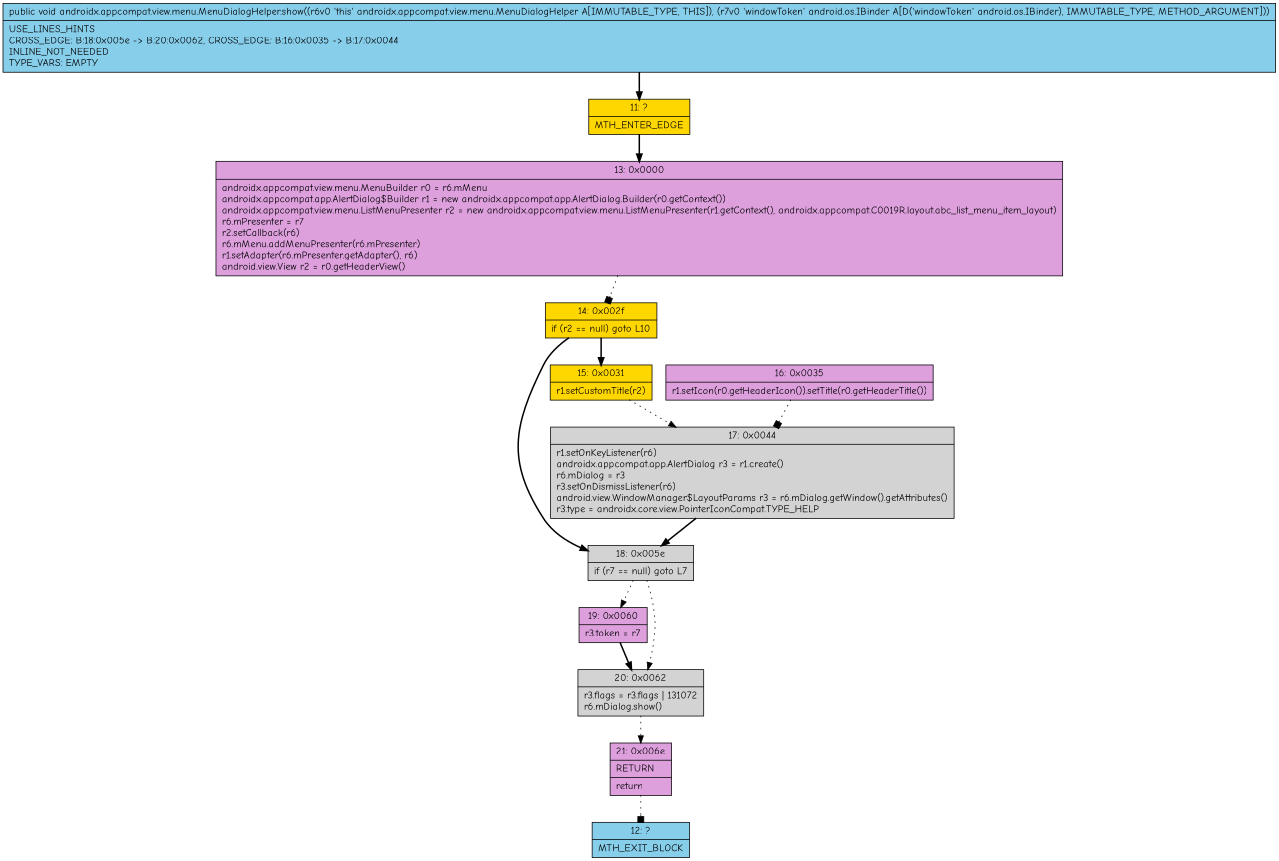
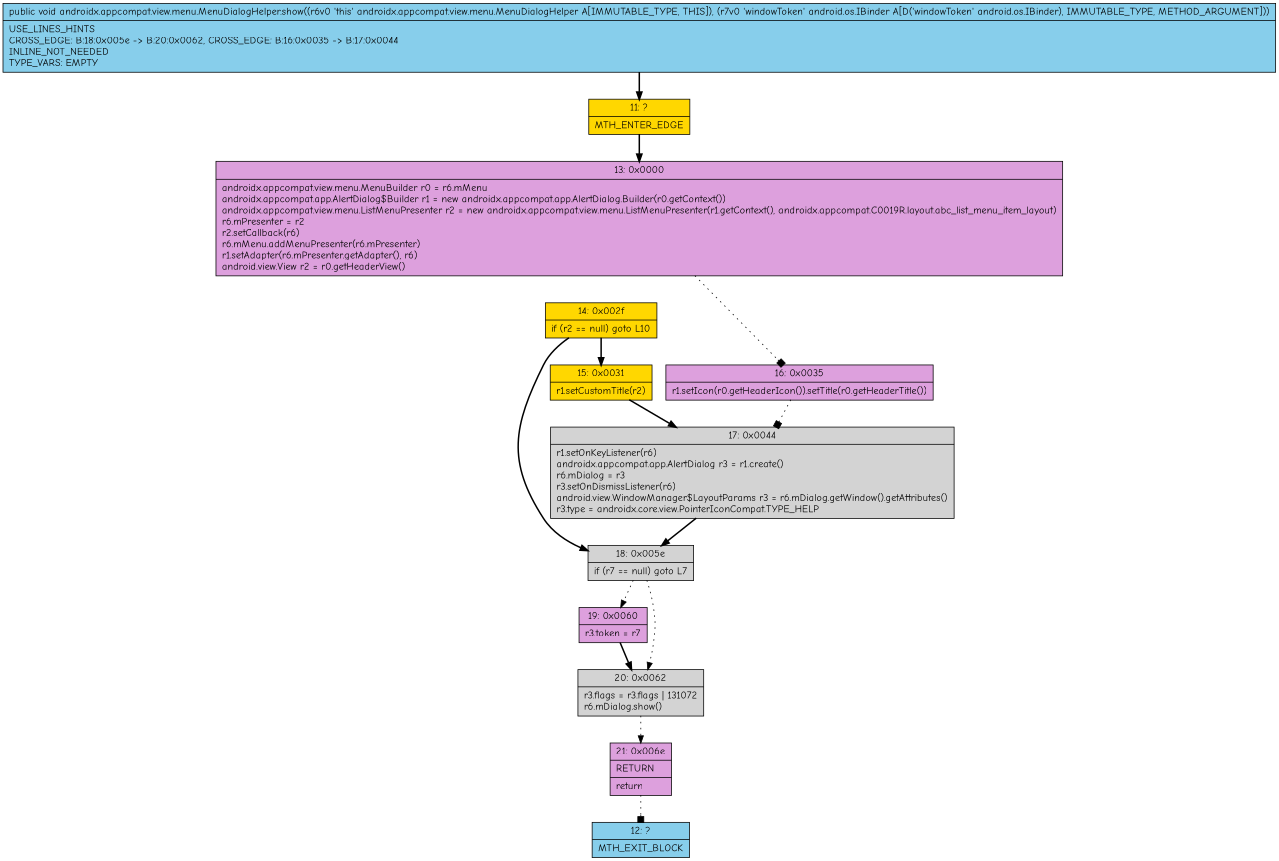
(263, 222) -> (264, 222)
(614, 286) -> (736, 318)
(649, 412) -> (649, 412)
